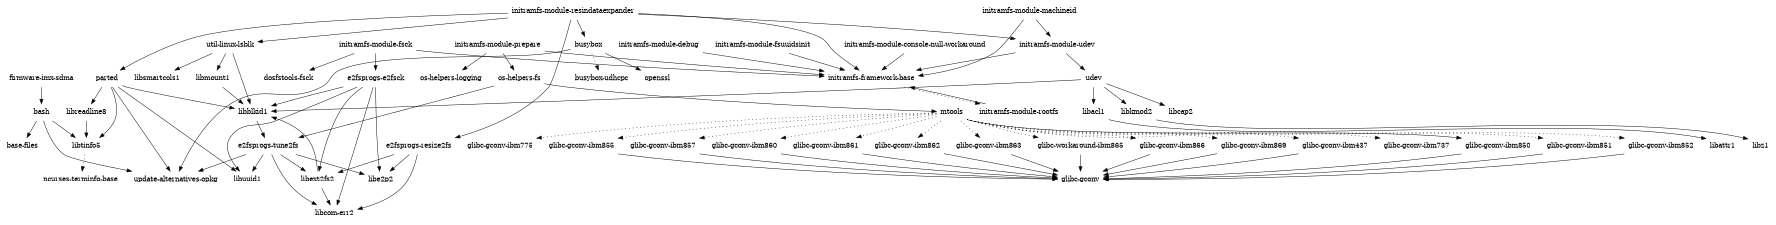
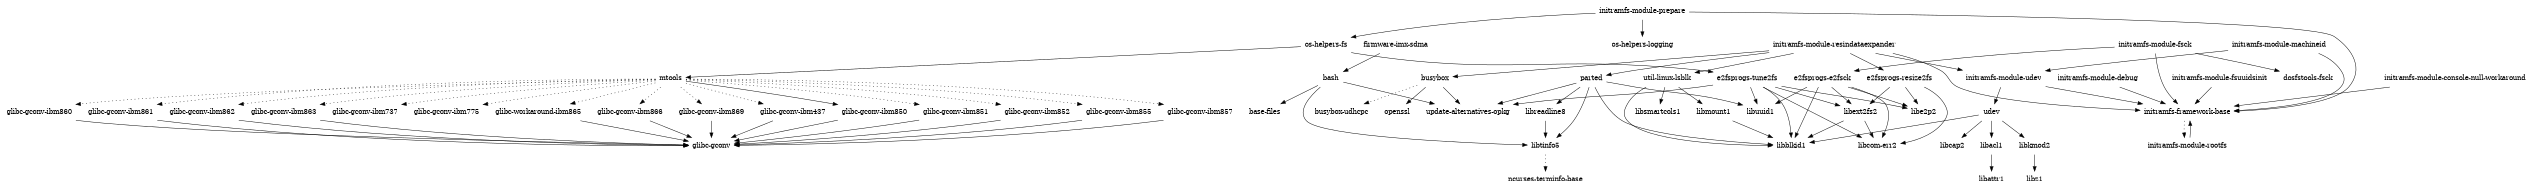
(260, 127) -> (1784, 106)
